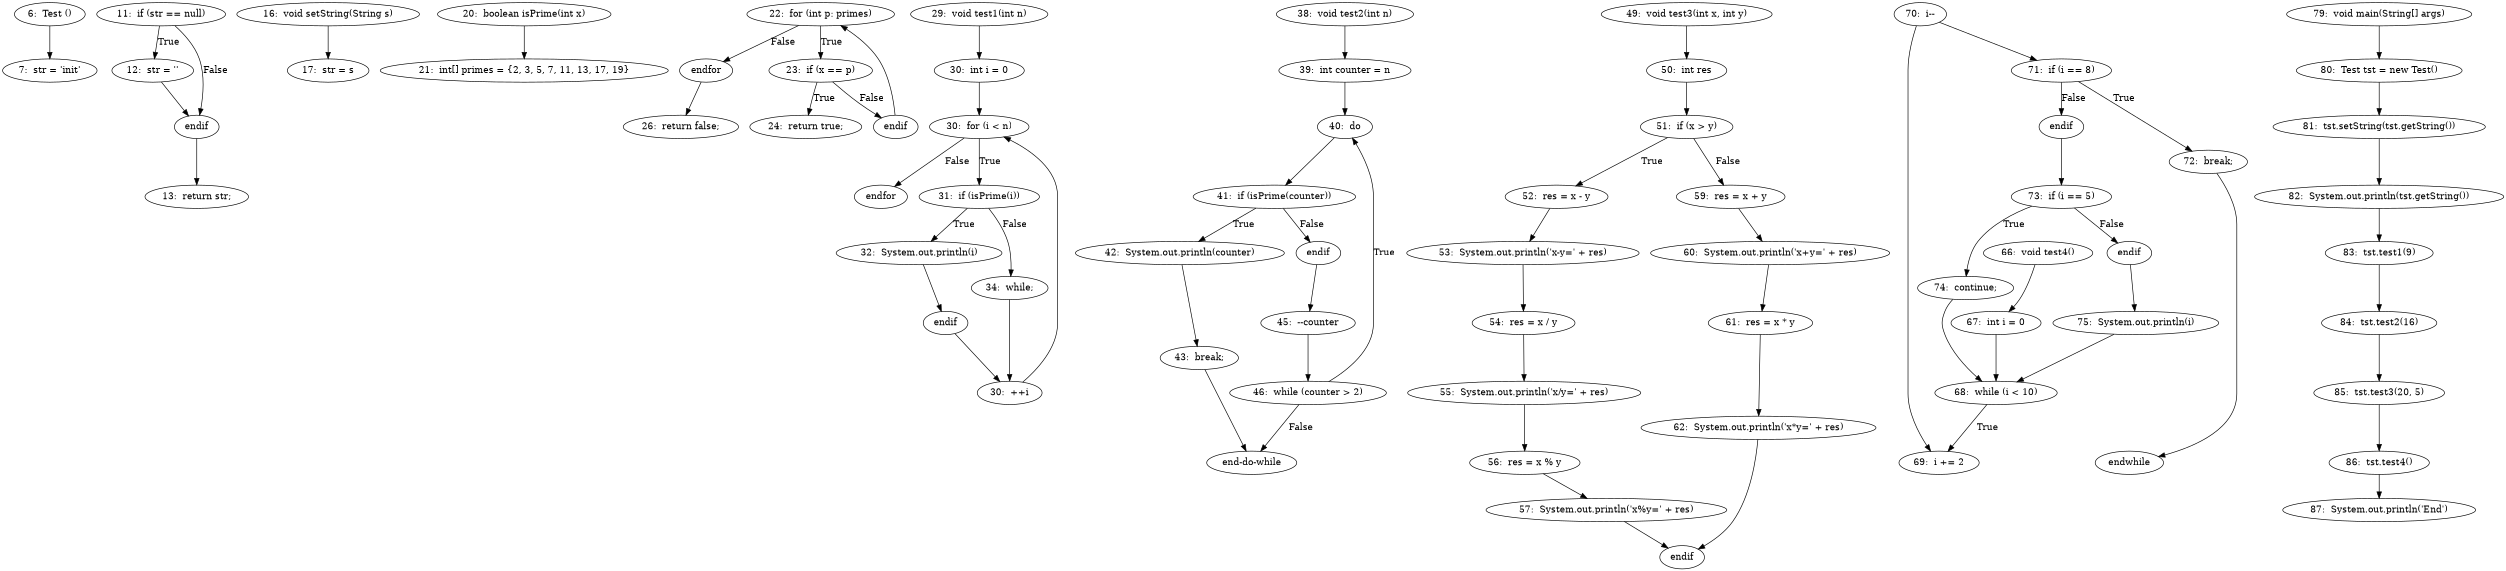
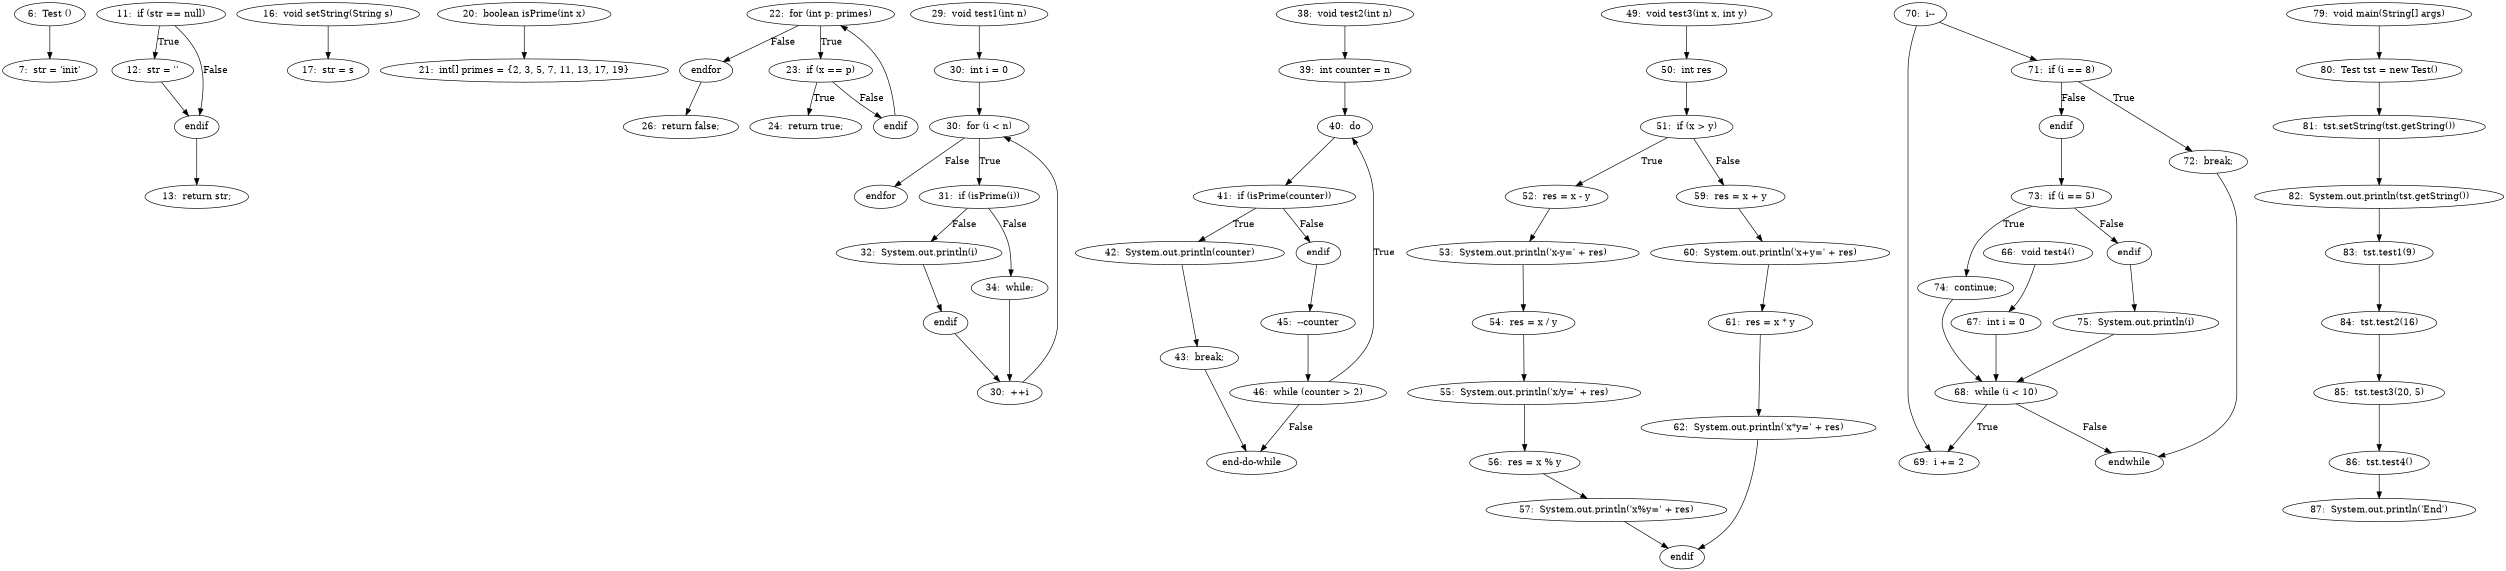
(964, 225) -> (964, 225)
none -> (2061, 427)
